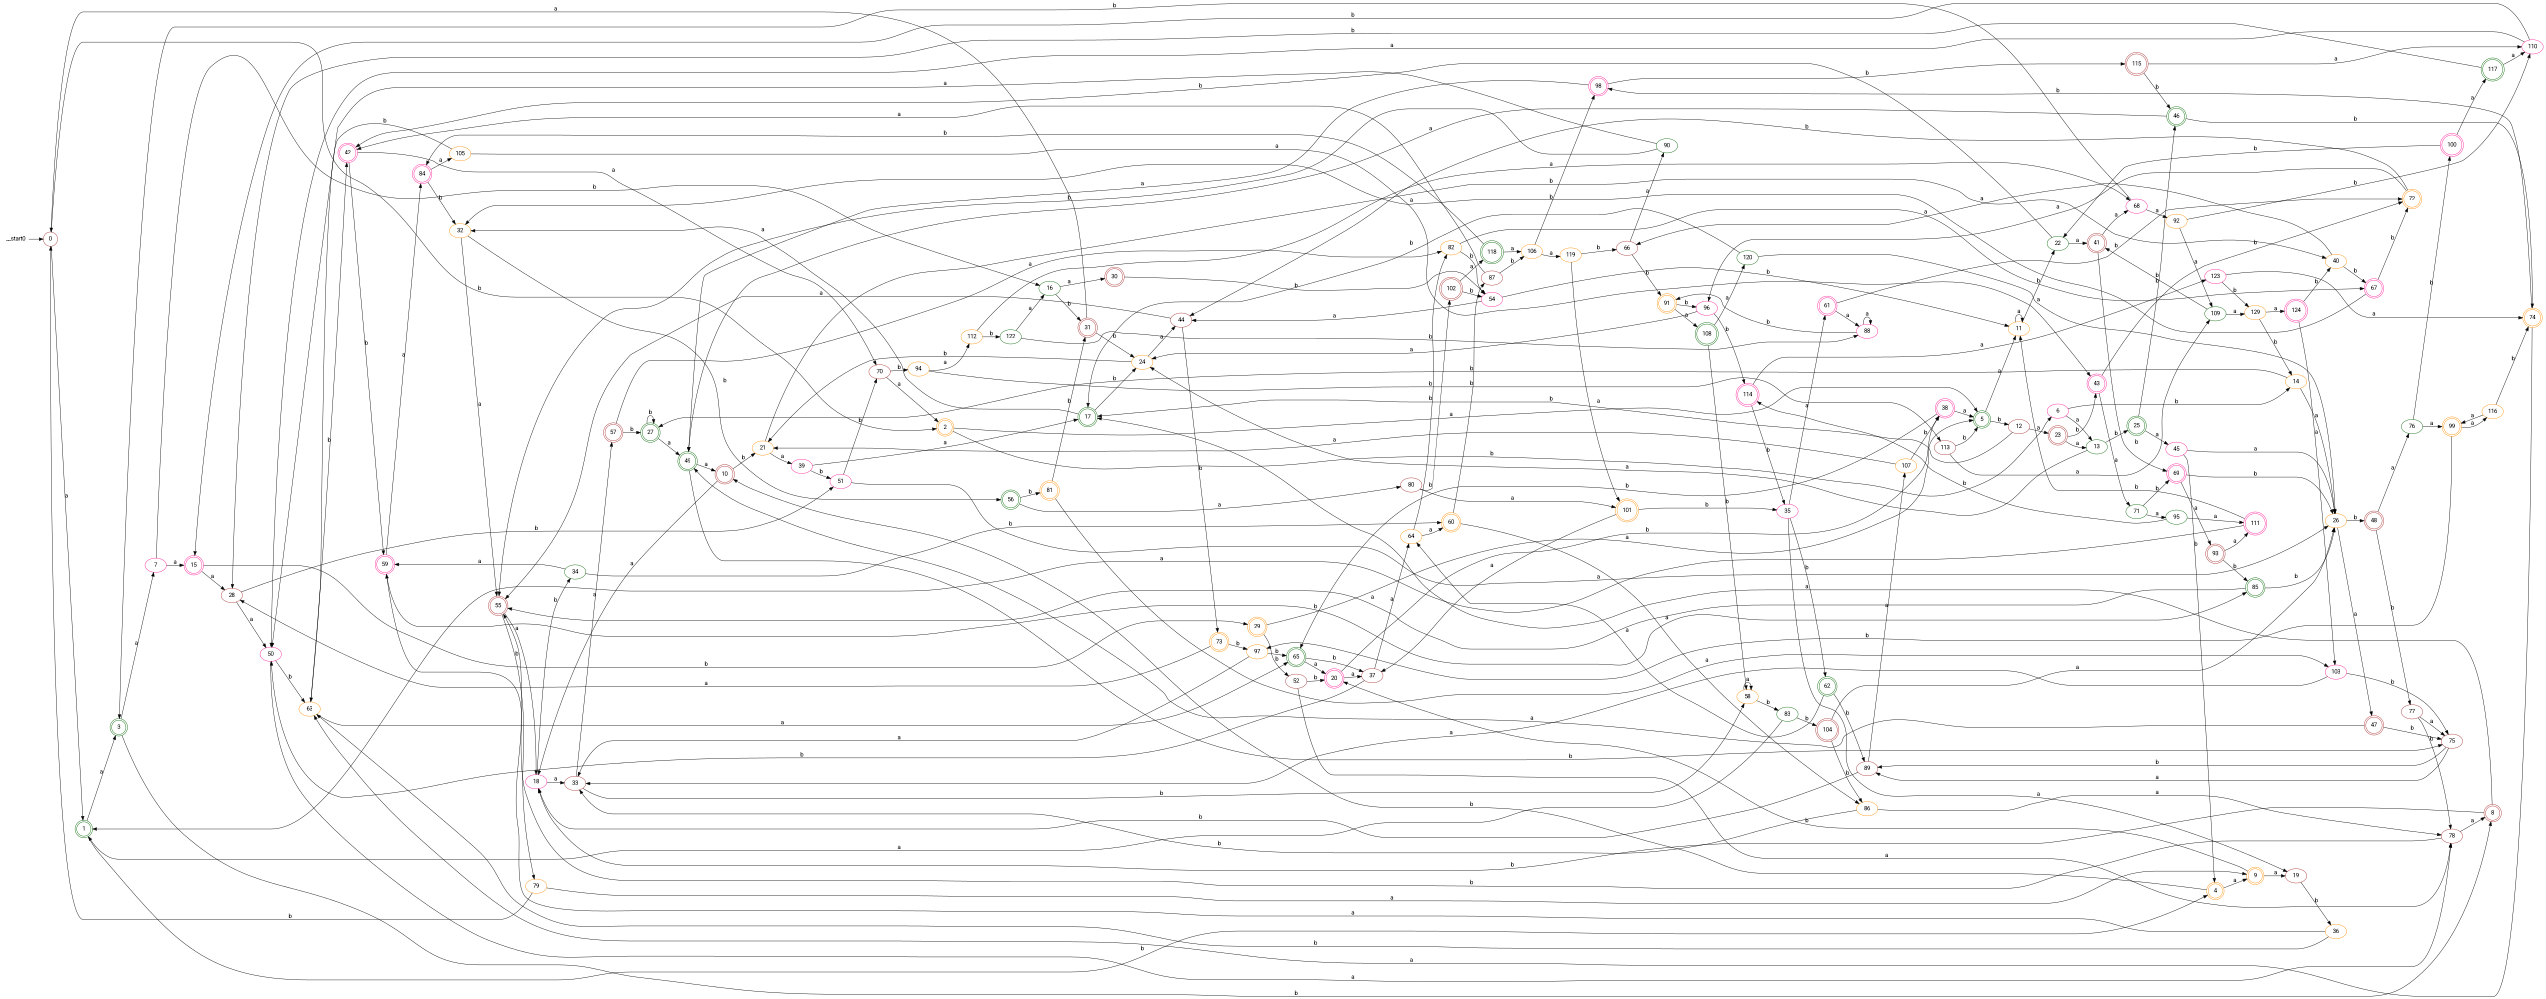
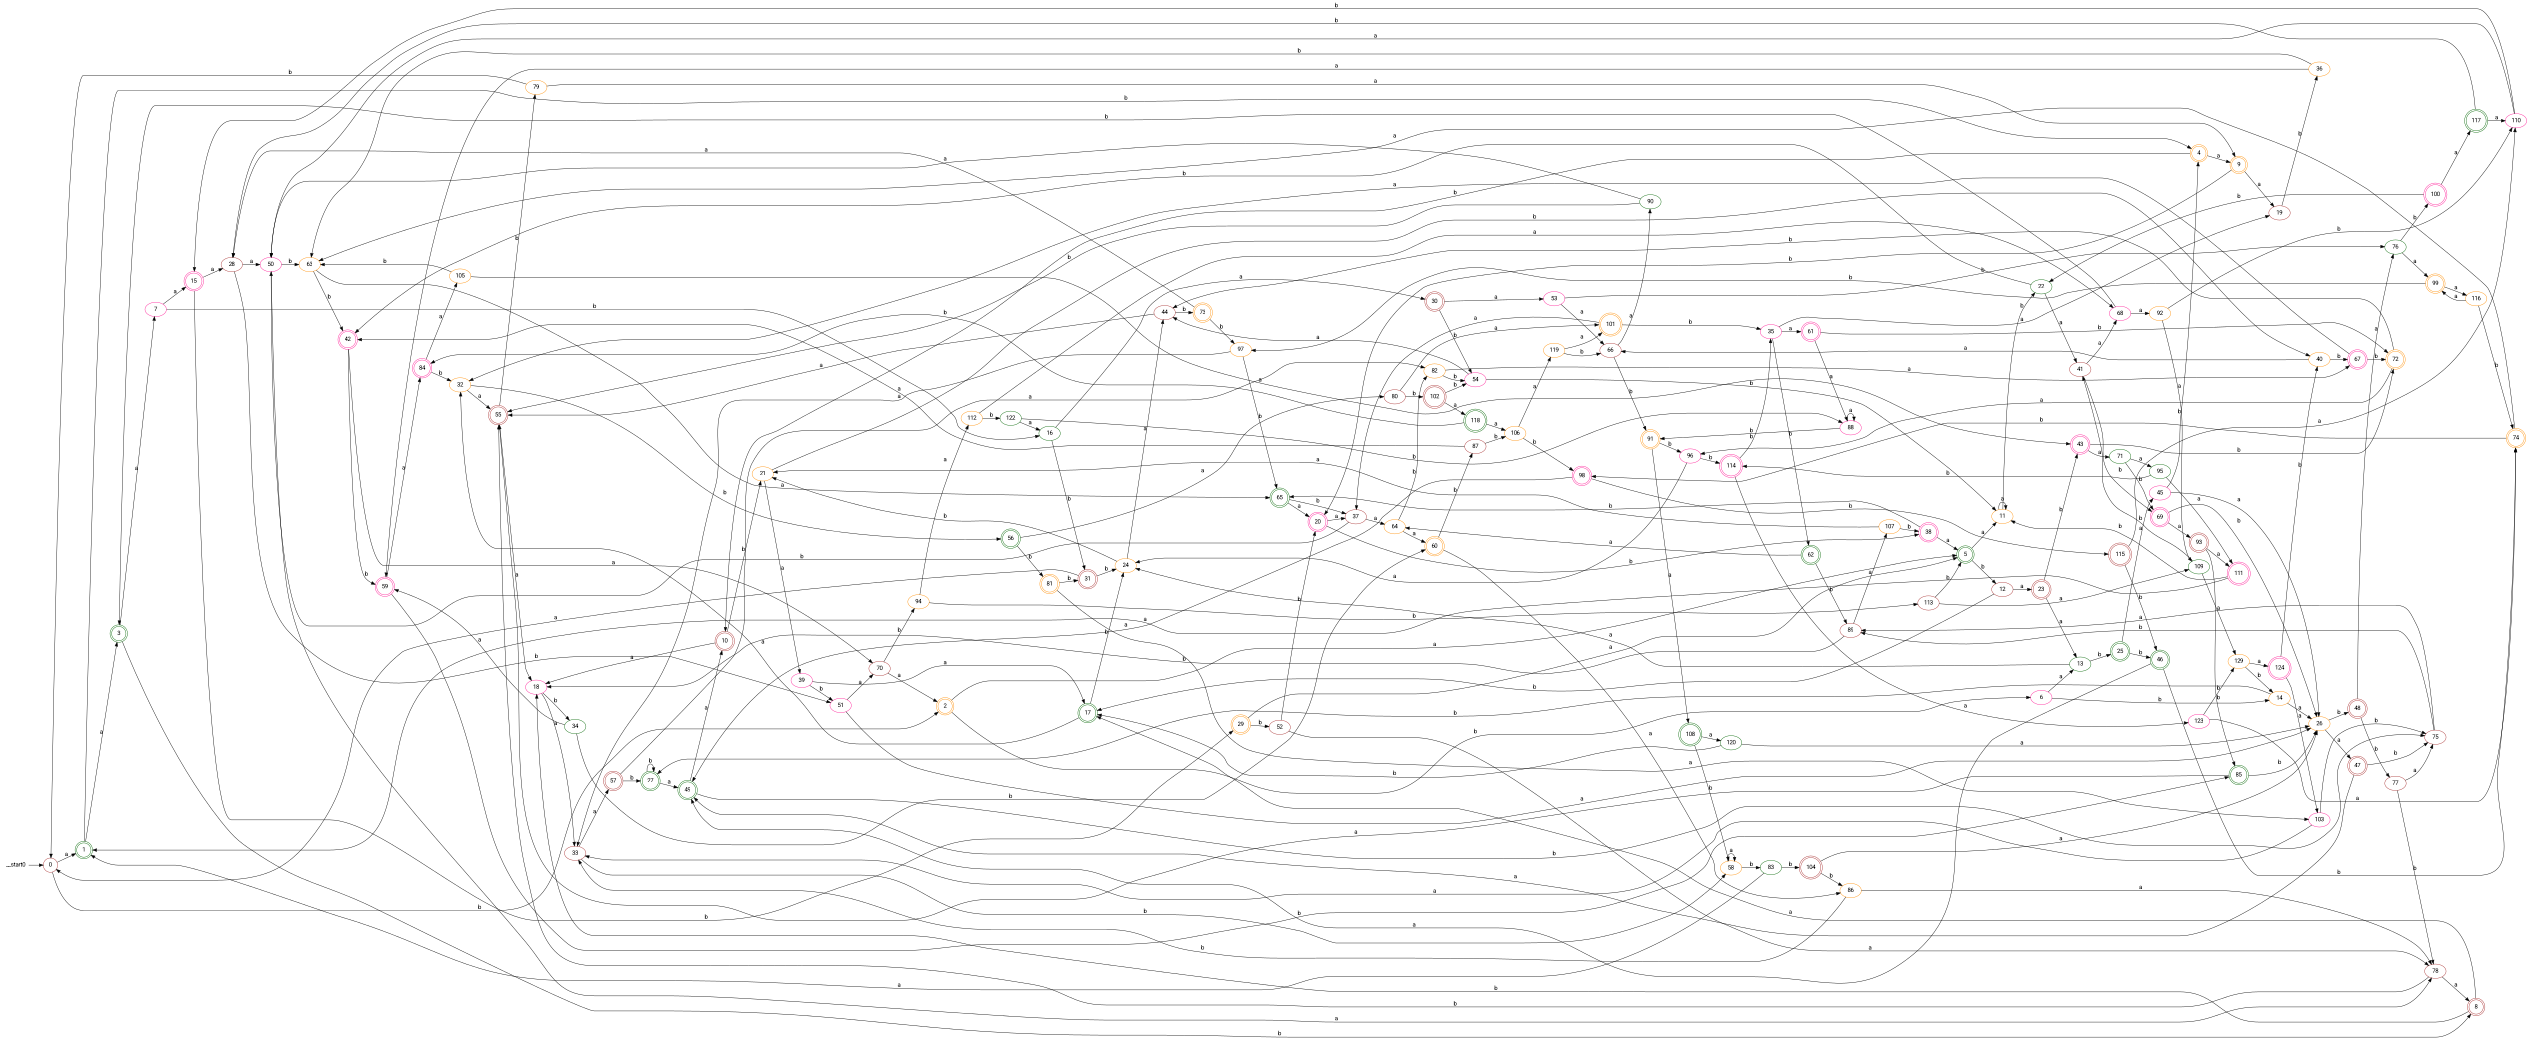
(2097, 243) -> (2080, 369)
none -> (1554, 299)
(860, 420) -> (860, 683)
